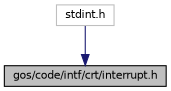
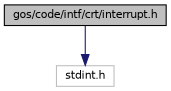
(85, 40) -> (85, 40)
